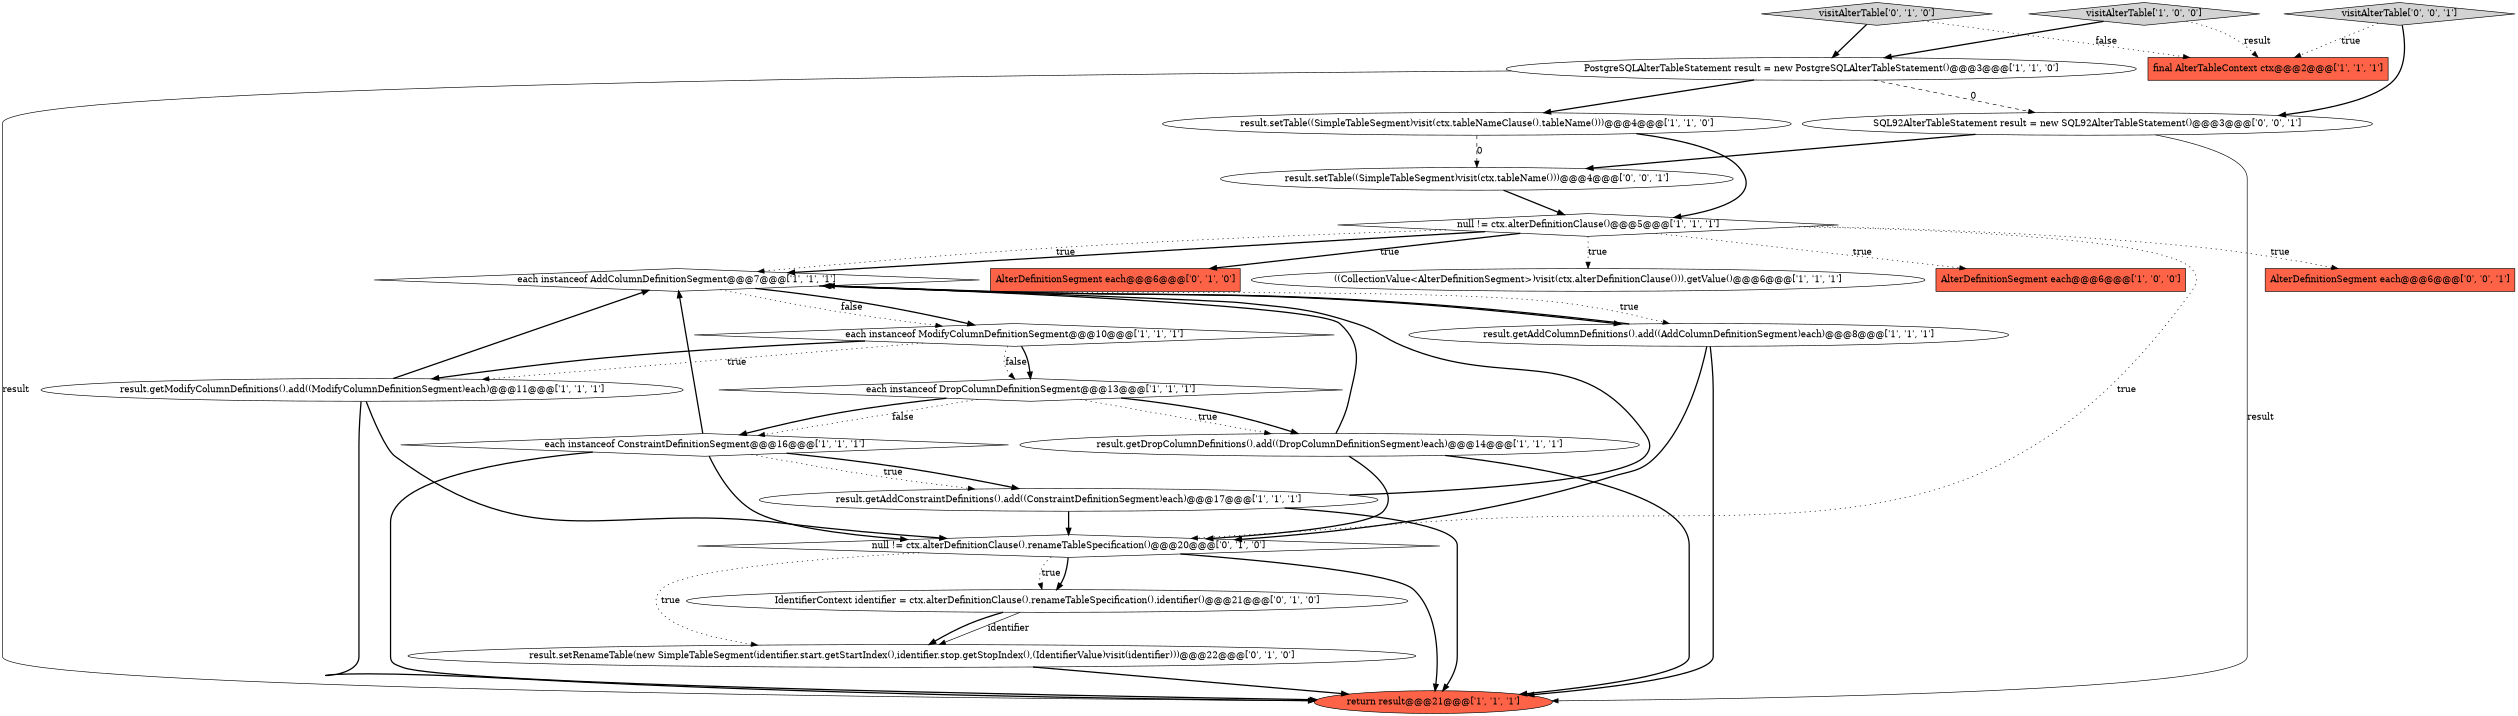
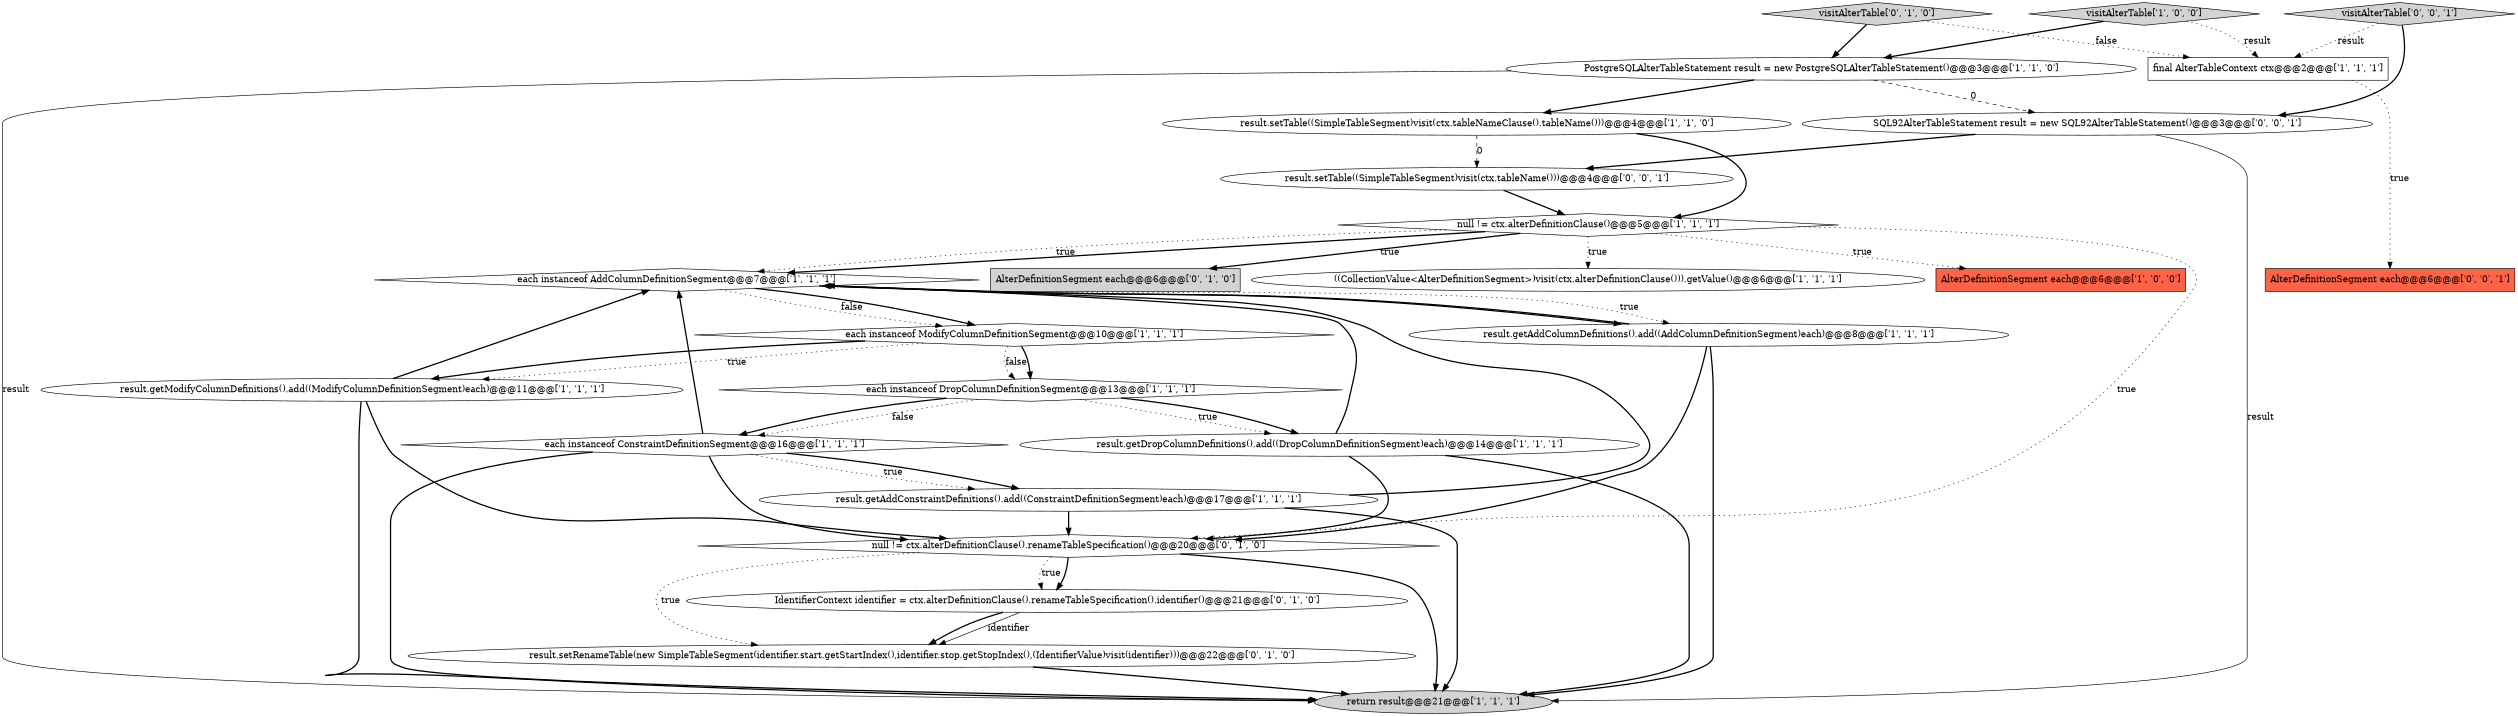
(2351, 41) -> (2351, 41)
(2268, 69) -> (2268, 69)
(2083, 238) -> (2390, 162)
(1115, 280) -> (1115, 280)
(1433, 702) -> (1433, 702)
